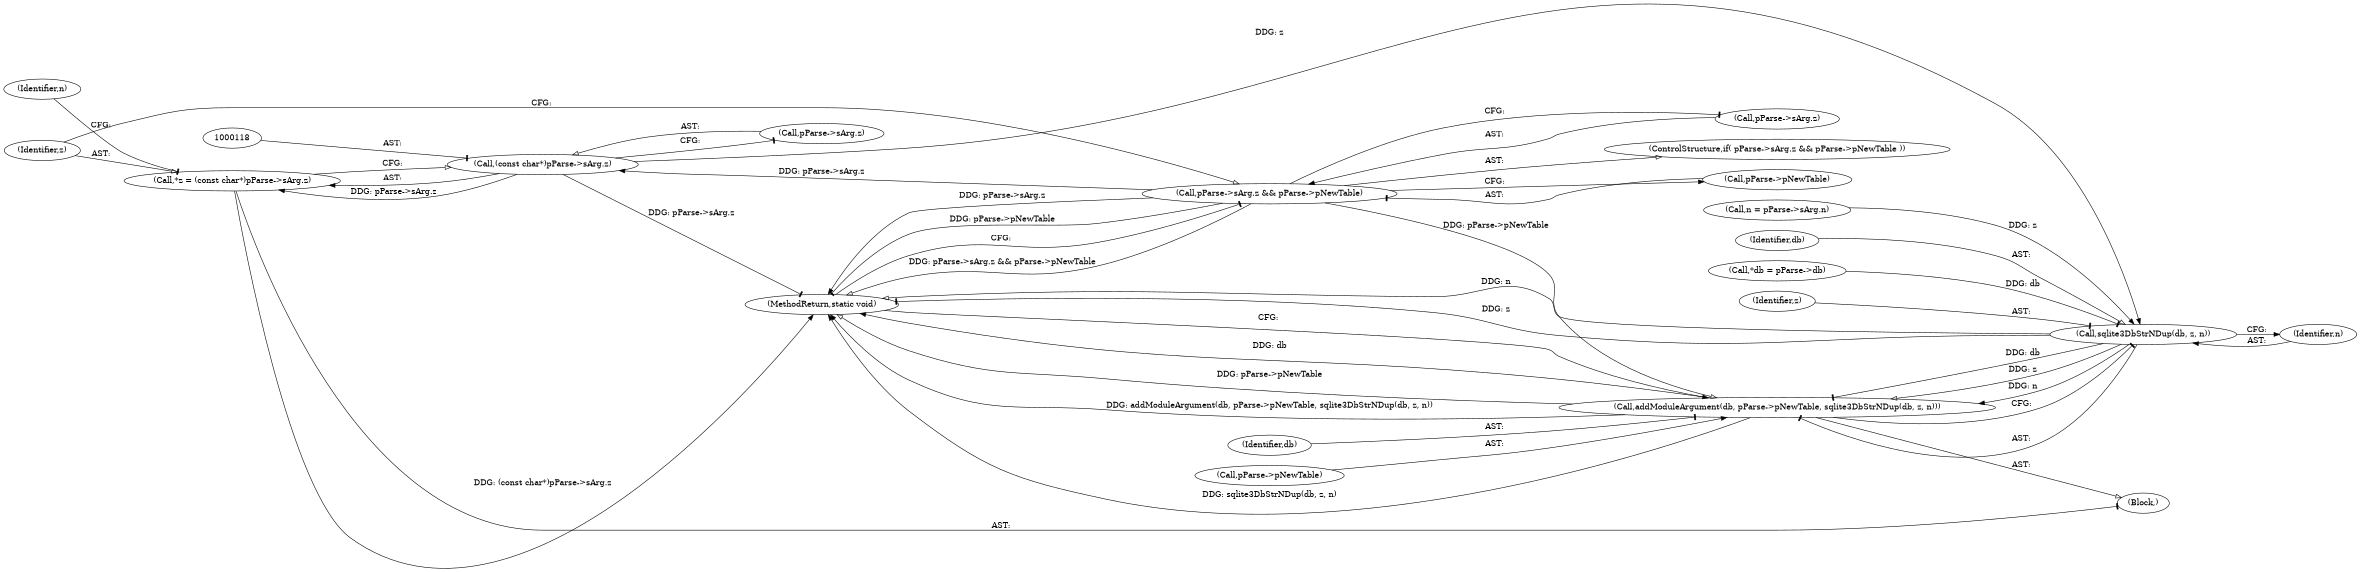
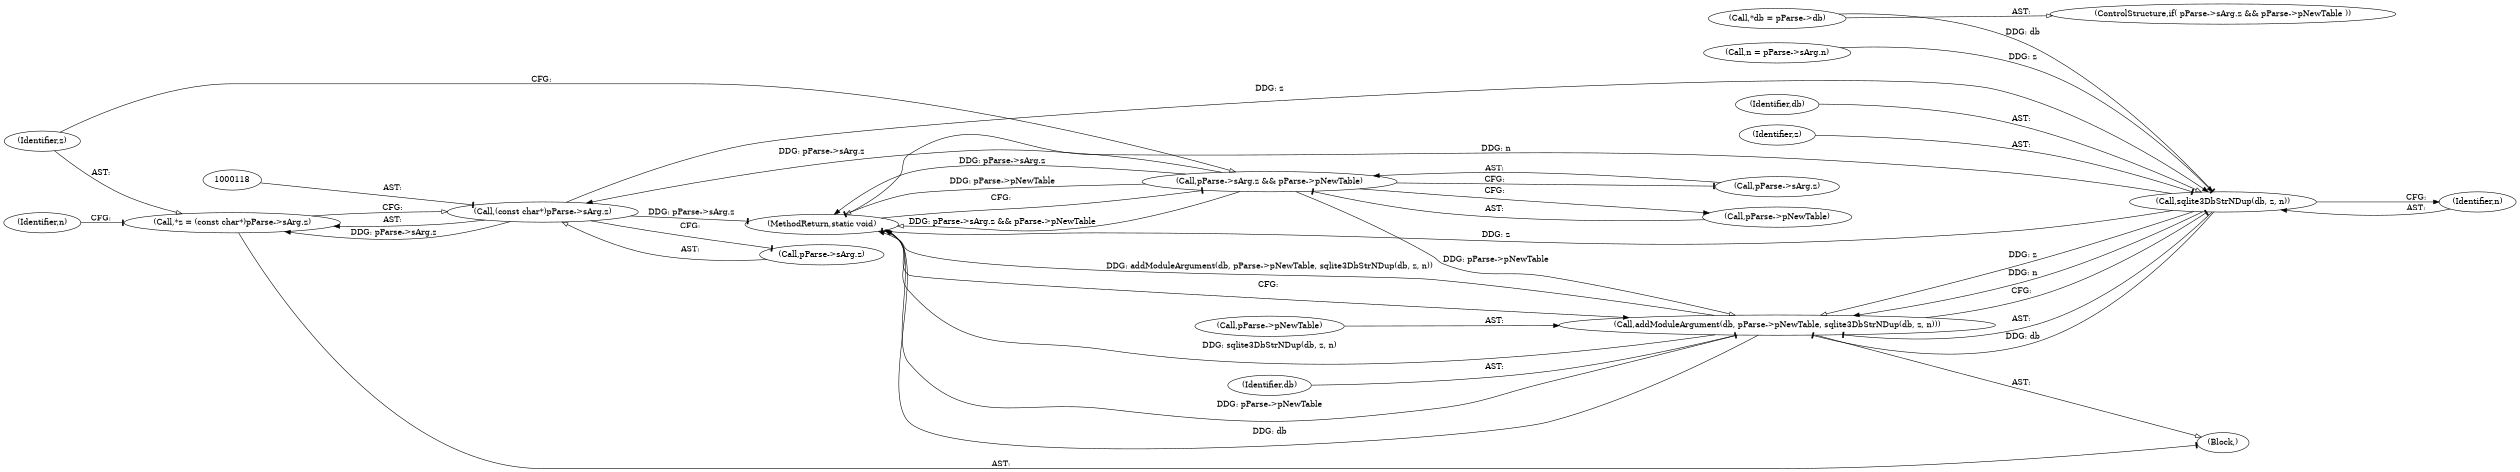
(1500, 170) -> (1946, 17)
(436, 565) -> none
